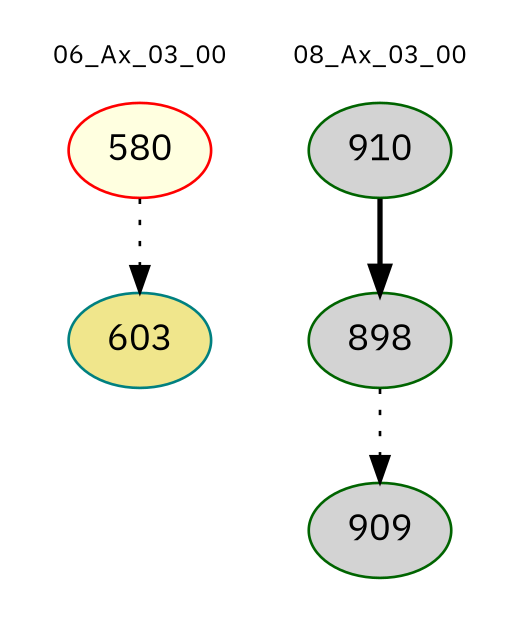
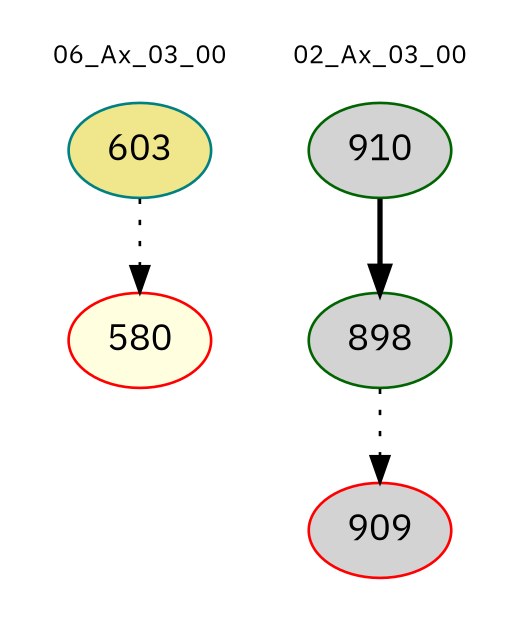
(381, 57) -> (381, 57)
(140, 232) -> (140, 232)
(380, 530) -> (380, 530)
